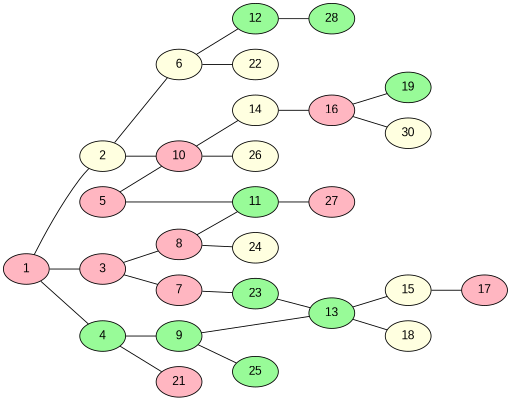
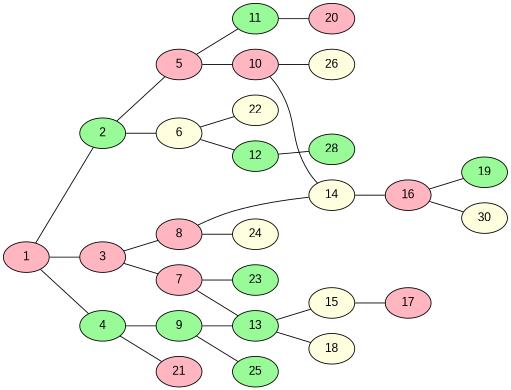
(103, 156) -> (103, 133)
(141, 156) -> (141, 99)
(332, 202) -> (332, 19)
(217, 223) -> (252, 206)
(294, 303) -> (217, 303)
